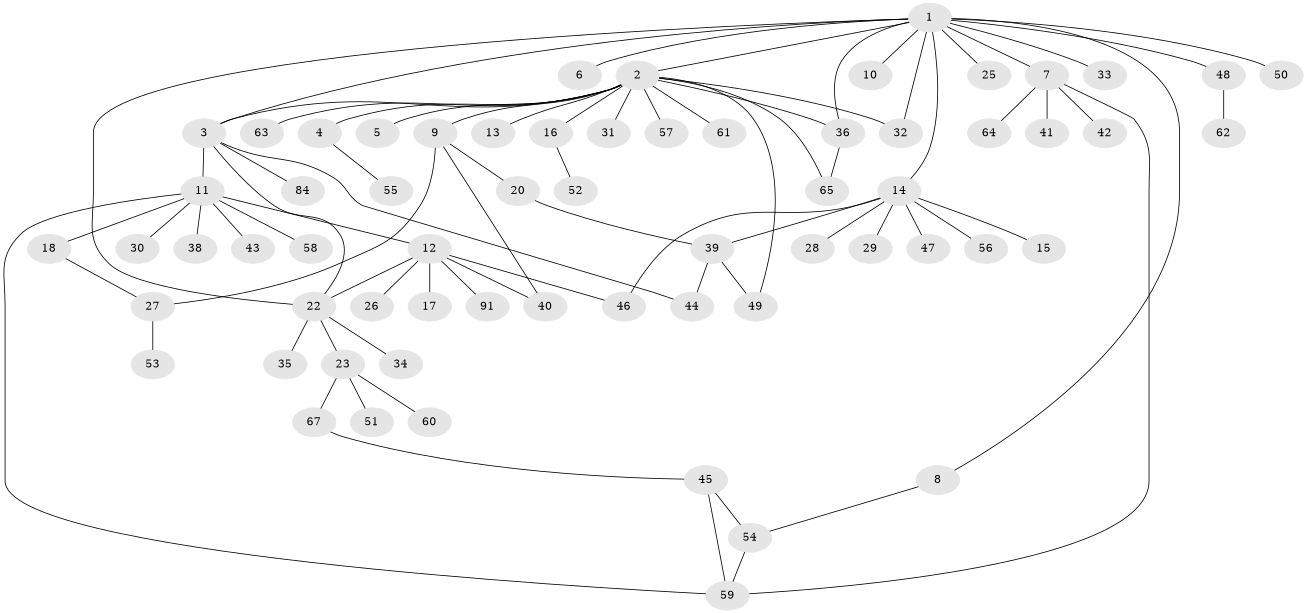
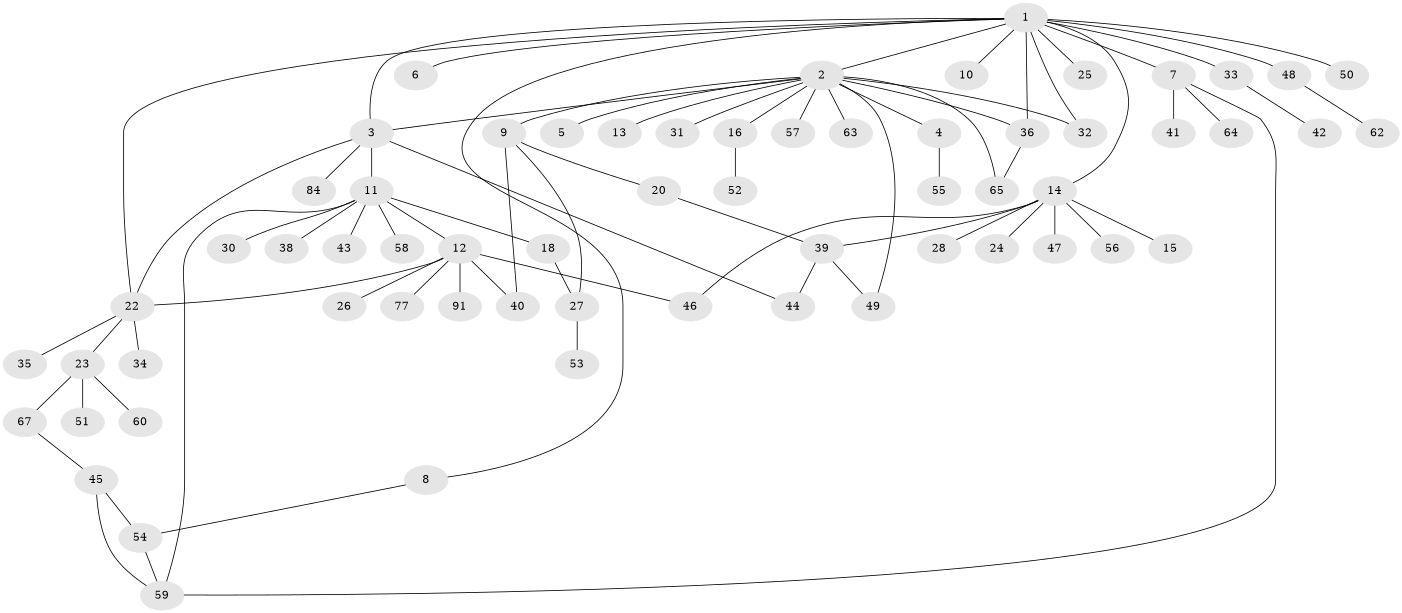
(1076, 104) -> (1276, 104)
(724, 133) -> none
(870, 249) -> (997, 249)
(430, 307) -> (402, 307)
